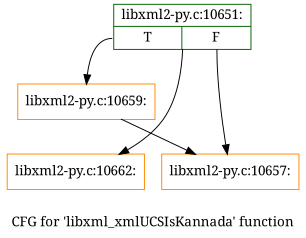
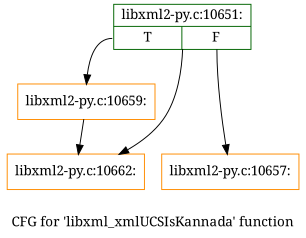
(157, 136) -> (82, 132)
